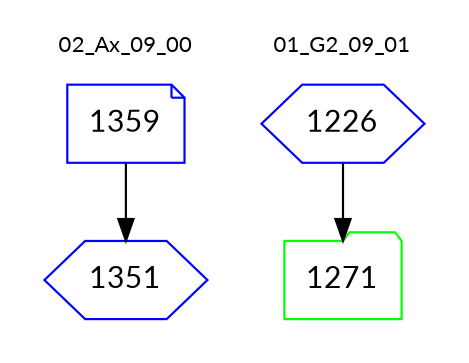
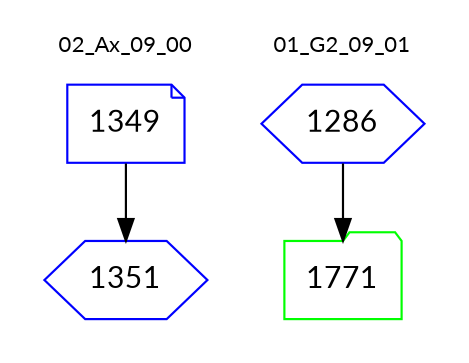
(126, 124) -> (126, 124)
(343, 124) -> (343, 124)
(343, 280) -> (343, 280)
